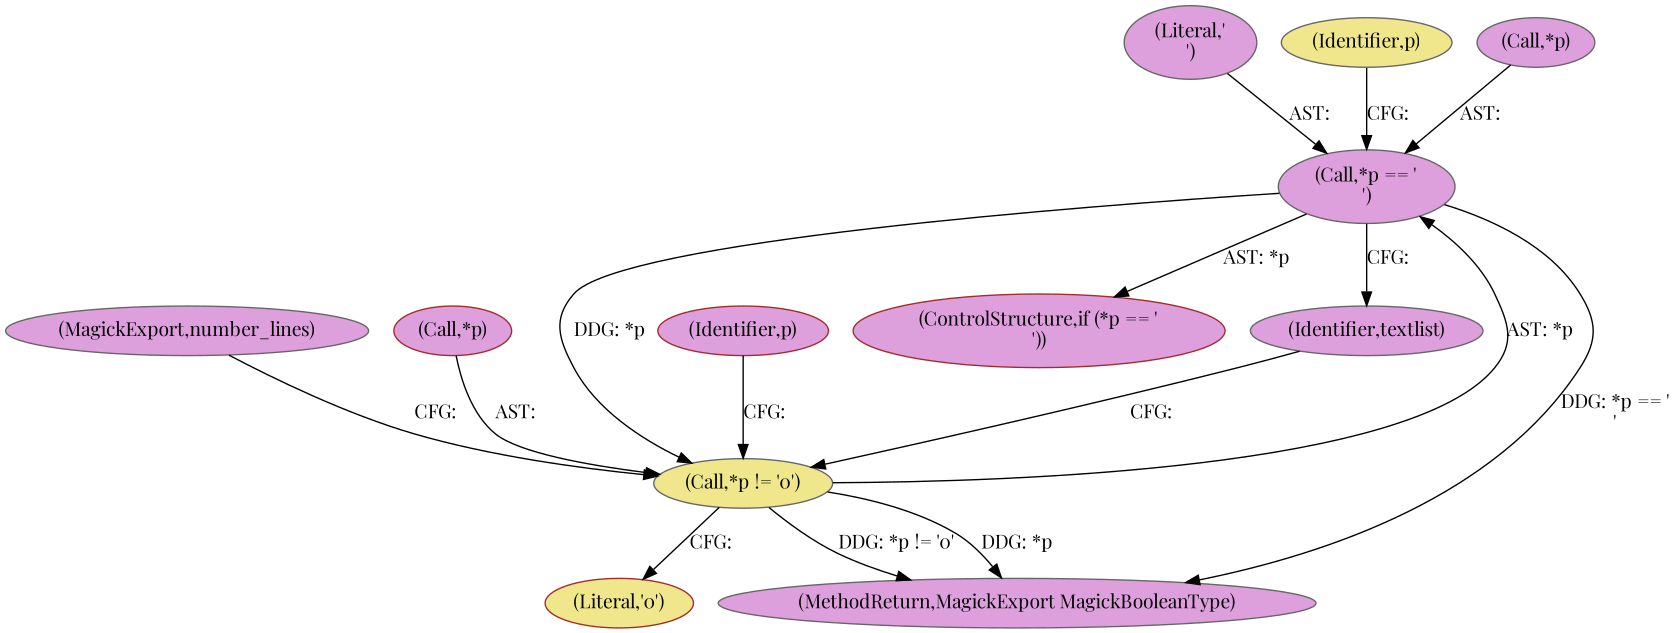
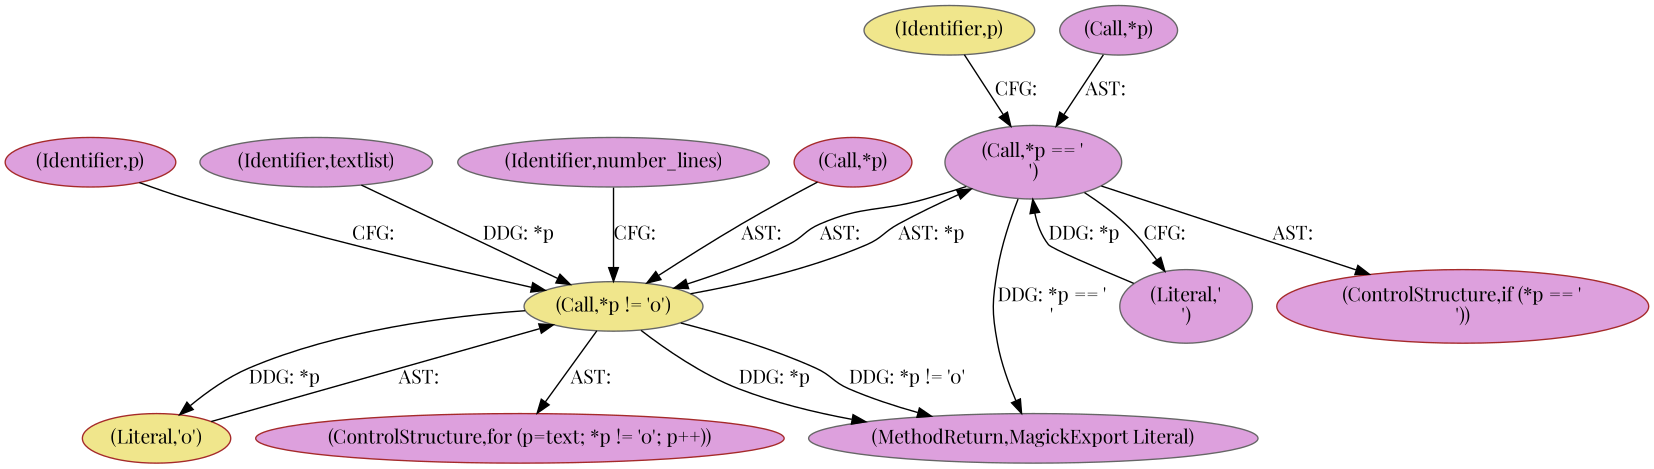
(1313, 115) -> (1084, 234)
(1367, 258) -> (1124, 223)
(1257, 259) -> (1296, 234)
(187, 331) -> (614, 162)
(610, 331) -> (843, 234)
none -> (375, 375)
(1154, 413) -> (519, 234)
none -> (520, 438)
(714, 543) -> (285, 378)
(1017, 603) -> (1033, 438)
